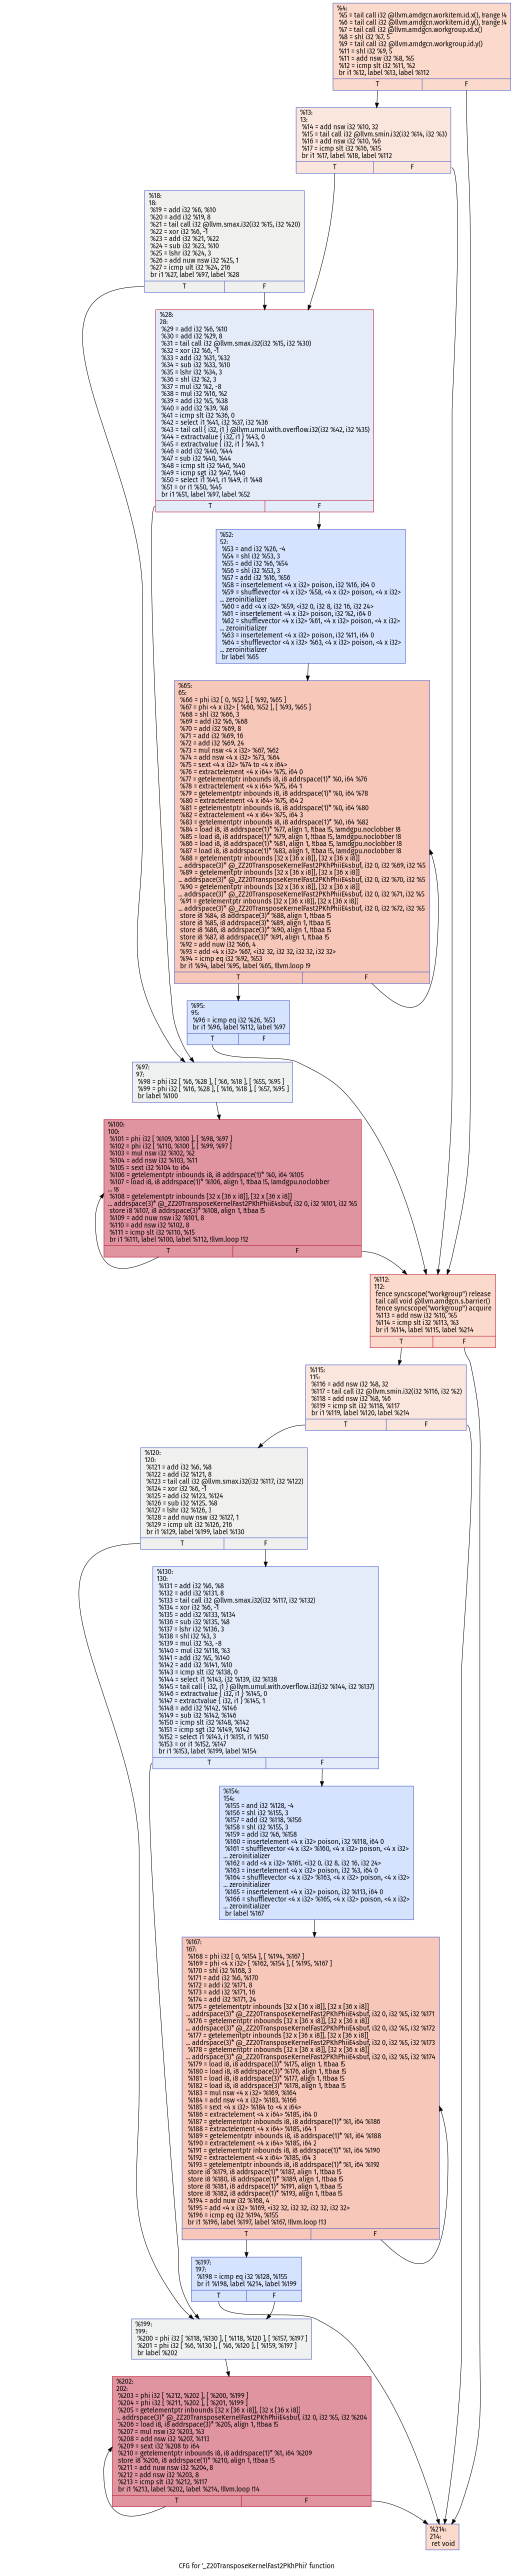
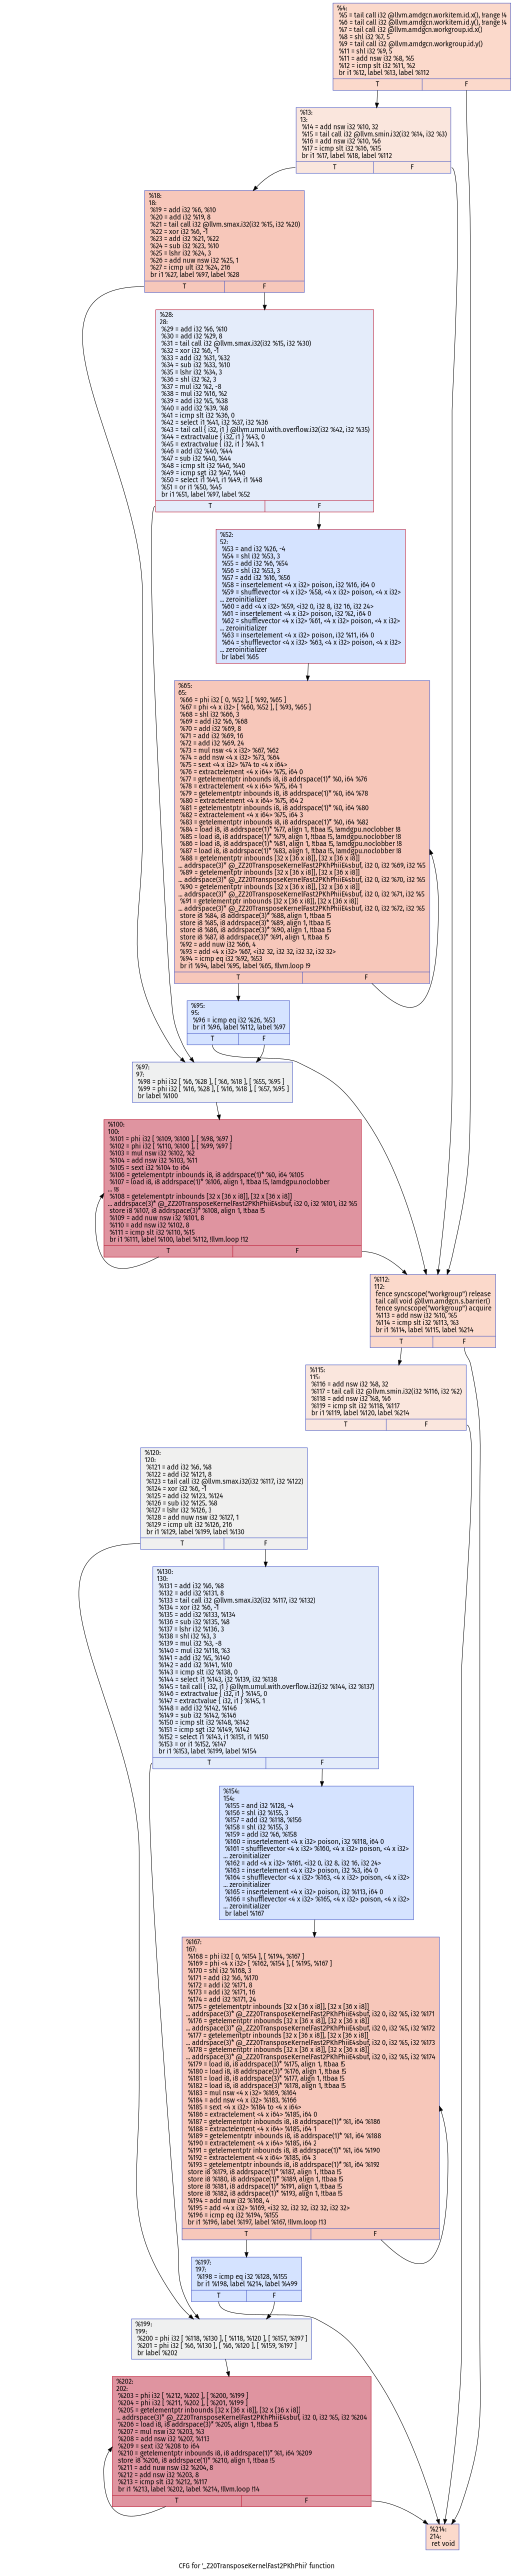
(327, 240) -> (274, 173)
(224, 242) -> (224, 242)
(311, 596) -> (311, 596)
none -> (263, 1052)
(433, 1311) -> (433, 1311)
(282, 1431) -> none
(246, 2284) -> (247, 2284)
